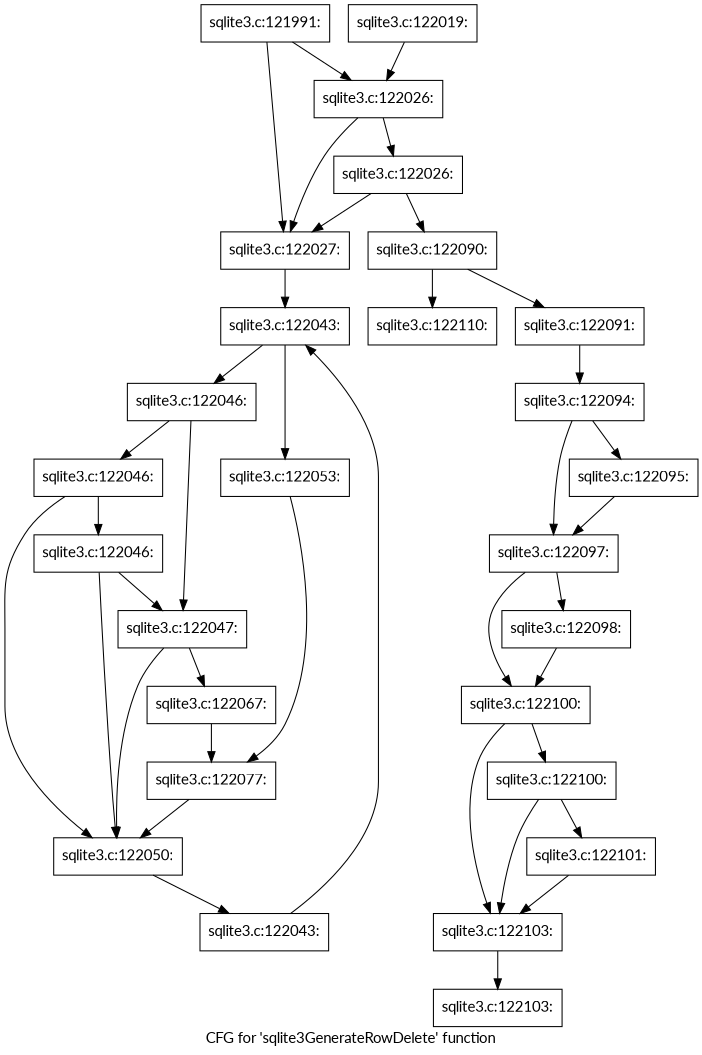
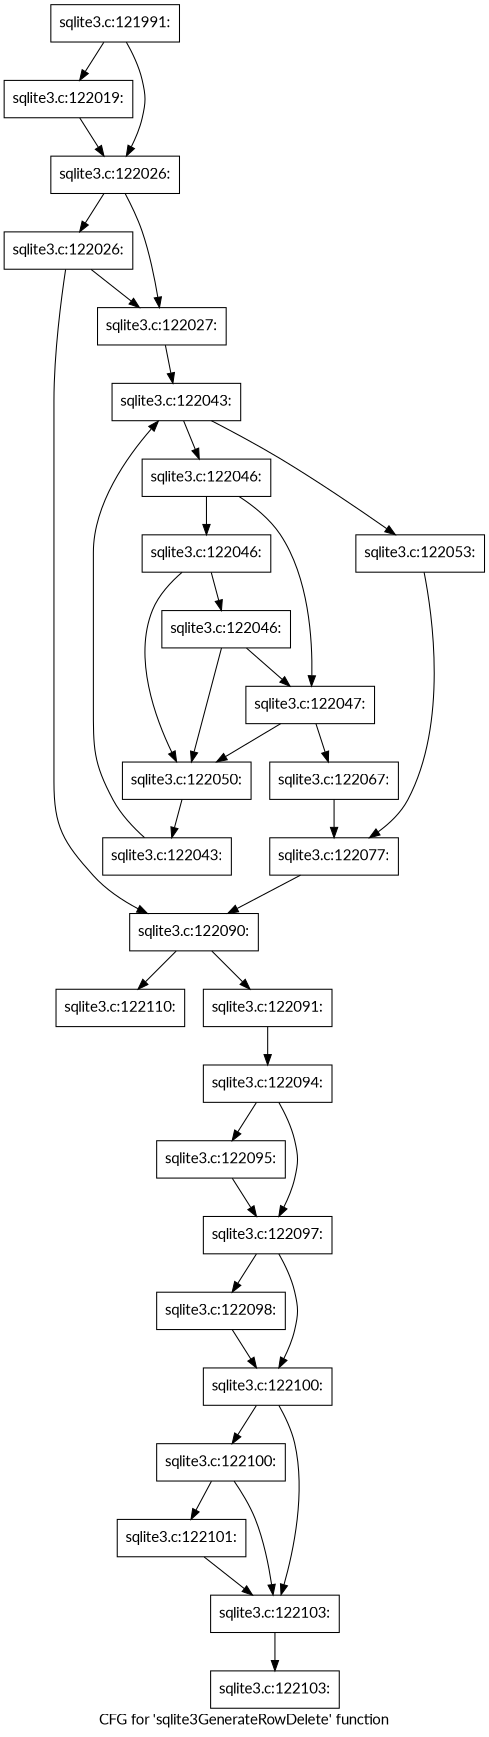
(275, 132) -> (95, 57)
(169, 815) -> (269, 892)
